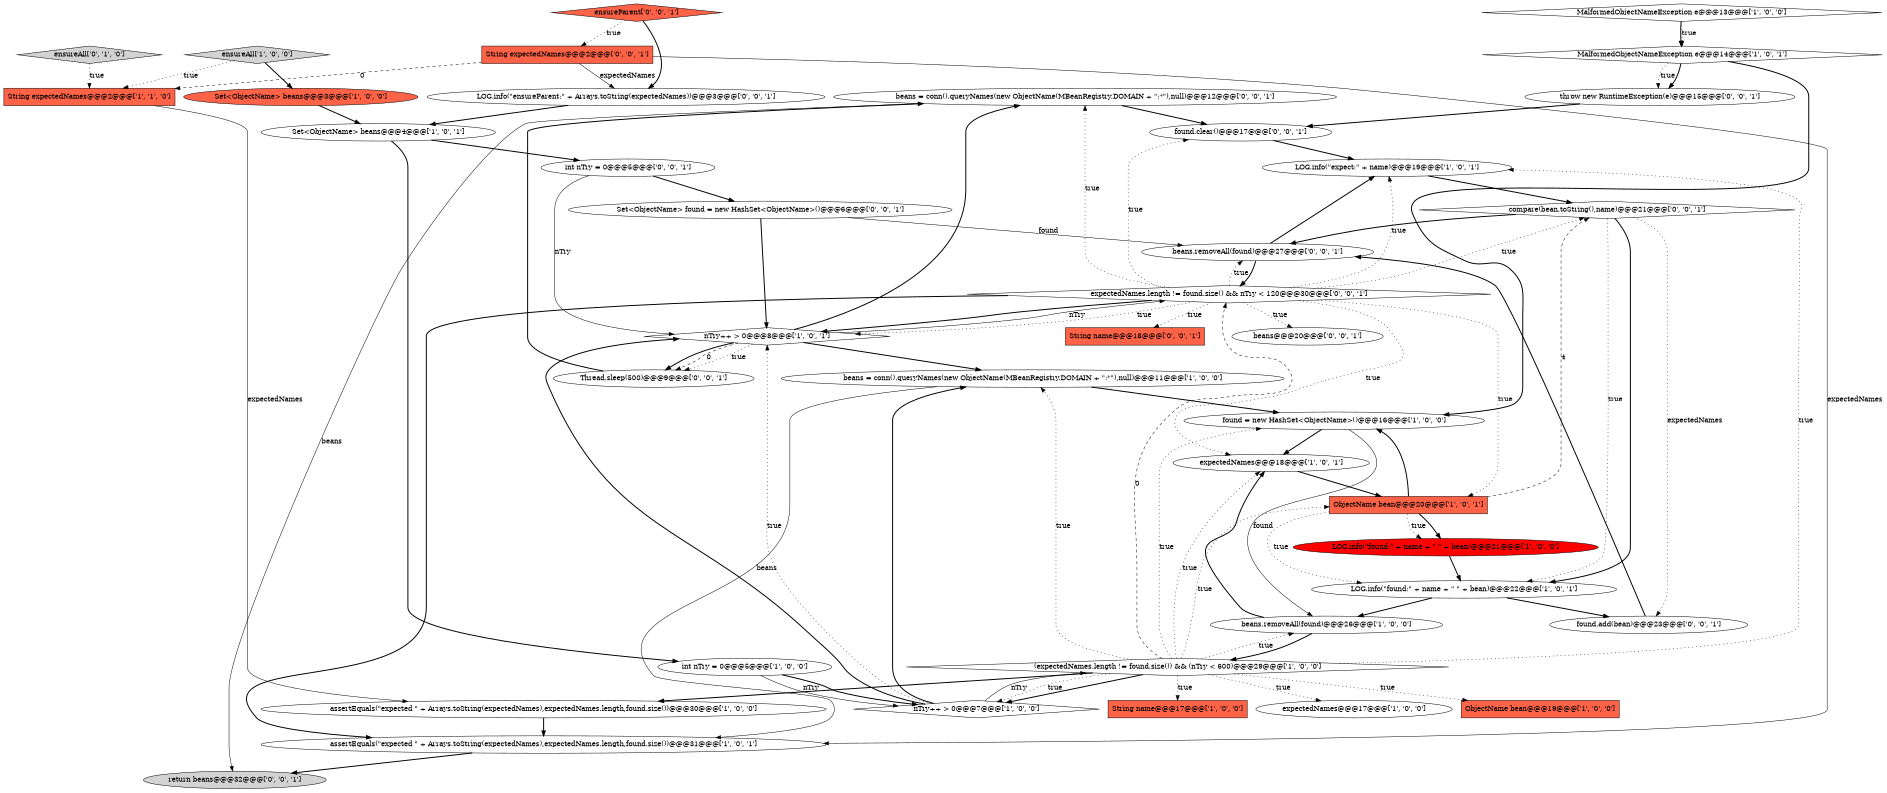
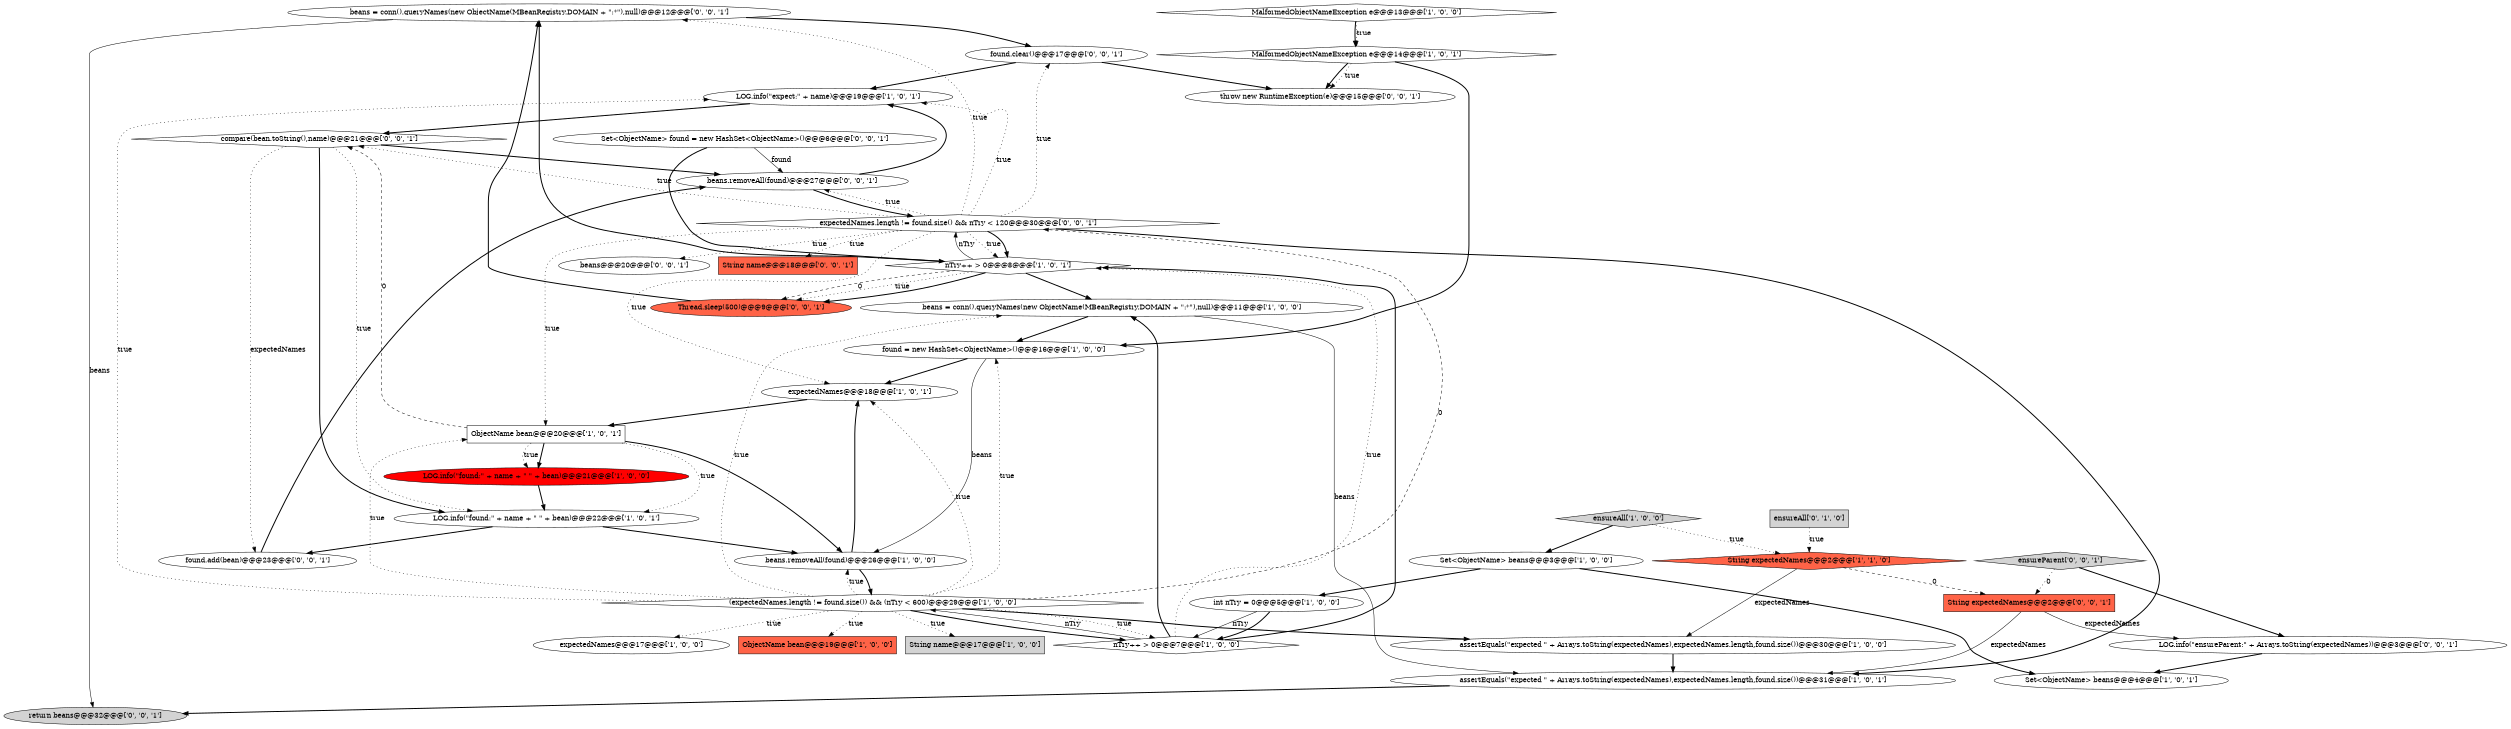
(637, 13) -> (2060, 561)
(614, 34) -> (2049, 582)
(89, 55) -> (1809, 519)
(331, 75) -> (1912, 581)
(89, 97) -> (1809, 561)
(301, 97) -> (1526, 561)
(1446, 115) -> (1184, 75)
(628, 168) -> none
(1563, 357) -> (384, 287)
(654, 379) -> (751, 308)
(1403, 460) -> (740, 478)
(1408, 505) -> (546, 434)
(408, 509) -> (1402, 582)
(1263, 526) -> (982, 455)
(1178, 709) -> (975, 645)
